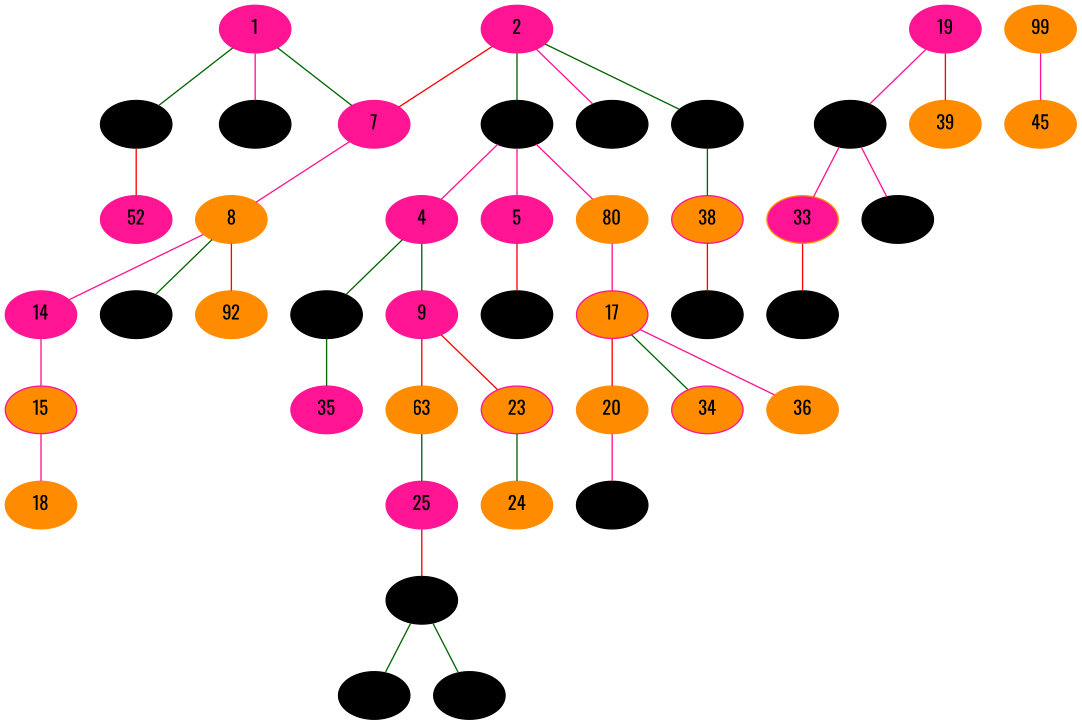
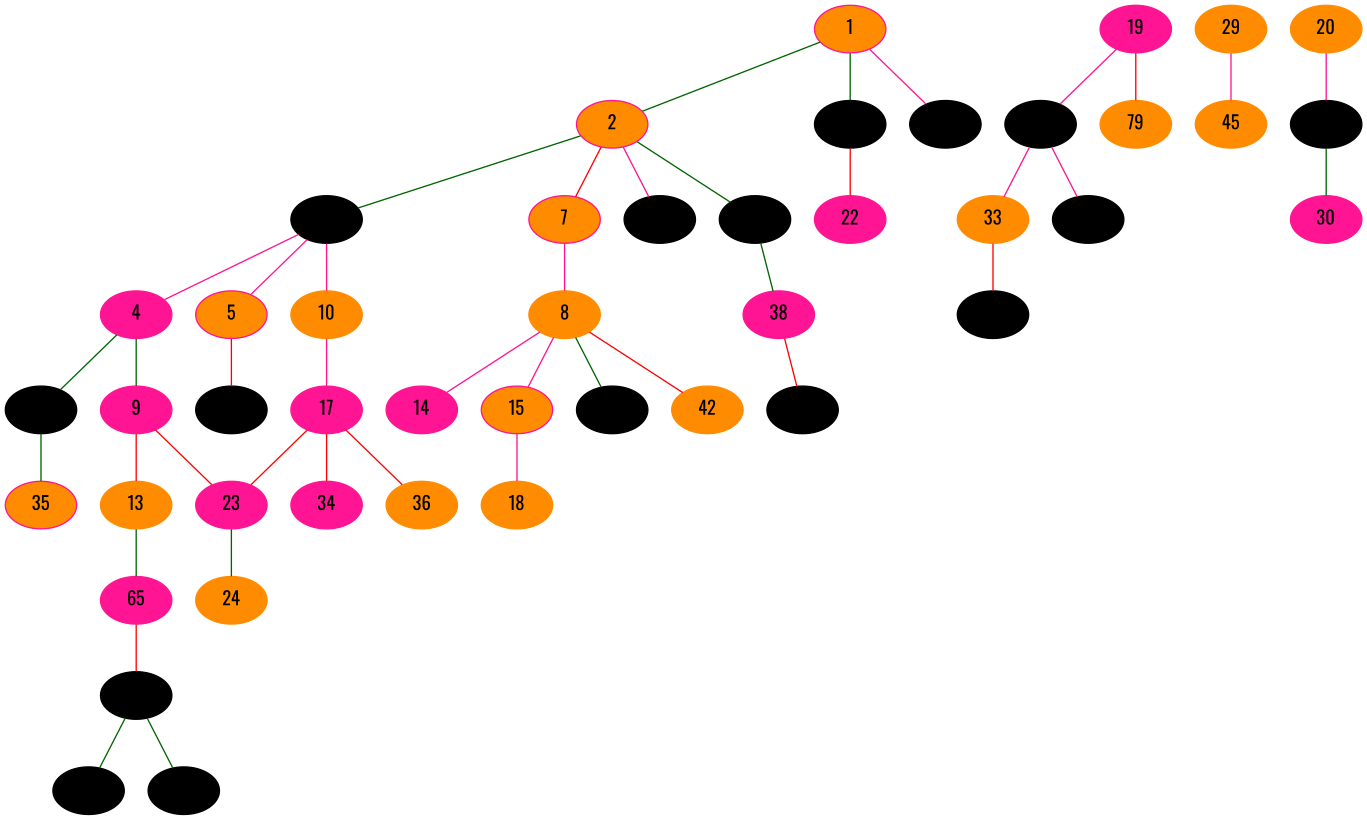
(255, 29) -> (850, 29)
(517, 29) -> (612, 124)
(1041, 29) -> (1231, 29)
(315, 77) -> (731, 77)
(374, 124) -> (565, 219)
(945, 124) -> (1136, 124)
(136, 219) -> (850, 219)
(517, 219) -> (231, 315)
(612, 219) -> (327, 315)
(707, 219) -> (779, 315)
(803, 219) -> (993, 219)
none -> (1326, 219)
(231, 315) -> (707, 410)
(612, 315) -> (327, 410)
(41, 362) -> (541, 362)
(612, 362) -> (279, 457)
(660, 362) -> (327, 458)
(707, 362) -> (374, 457)
(327, 410) -> (41, 505)
(422, 410) -> (136, 505)
(517, 410) -> (231, 505)
(707, 410) -> (327, 505)
(422, 505) -> (136, 600)
